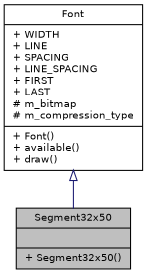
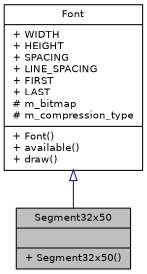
(30, 46) -> (38, 46)
